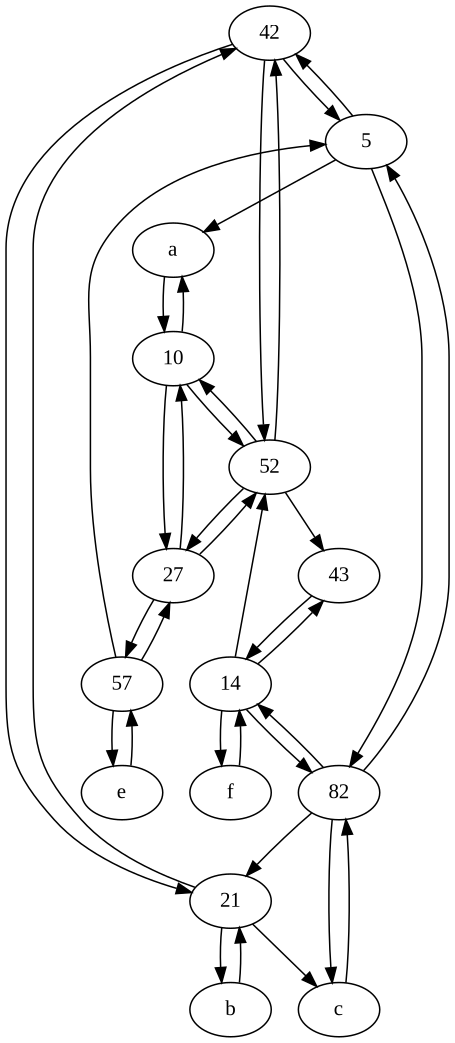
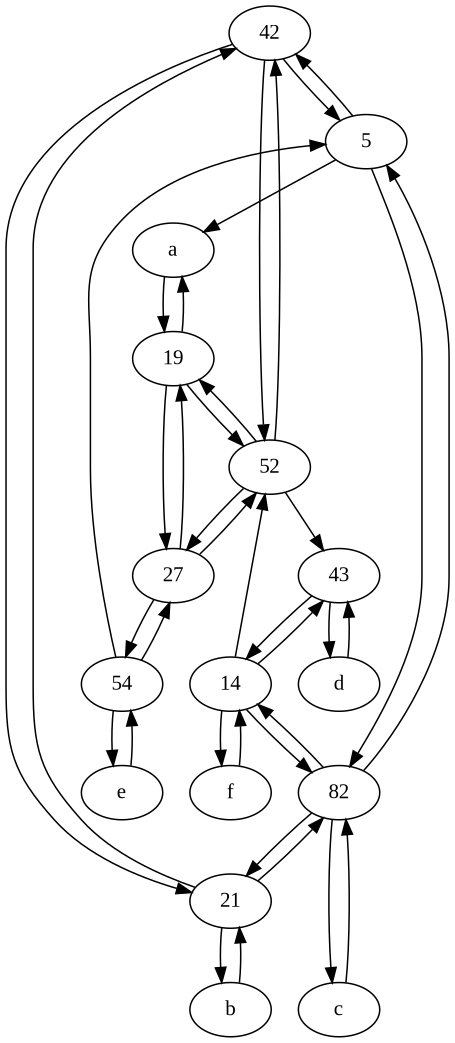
(173, 359) -> (173, 359)
(122, 684) -> (122, 684)
none -> (339, 684)
(279, 950) -> (286, 856)
